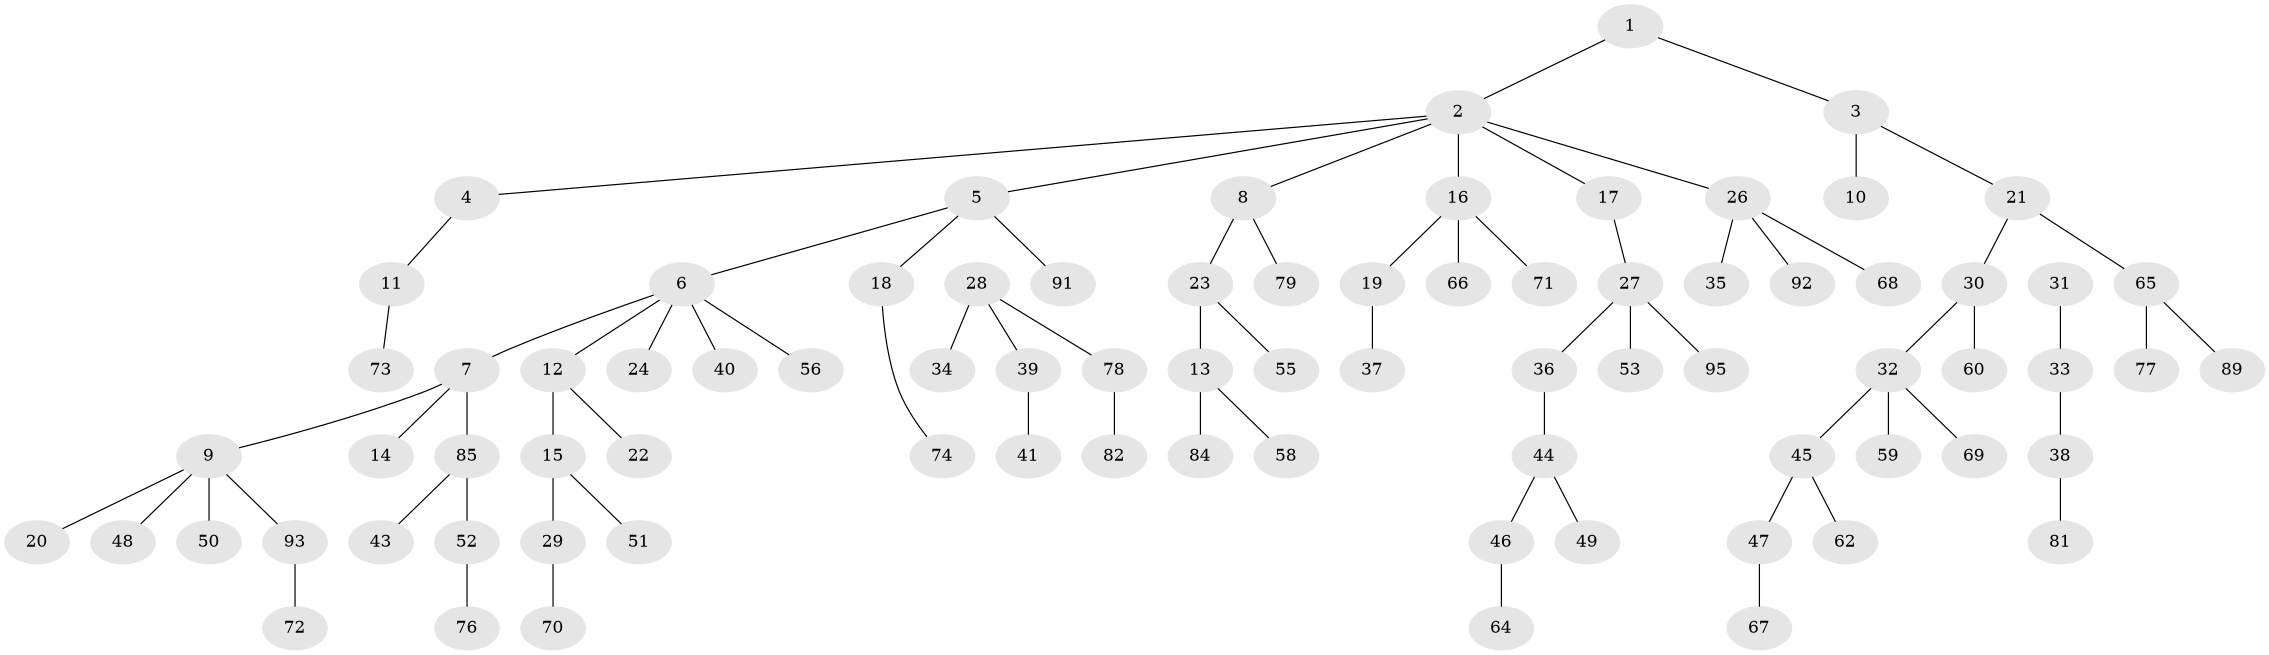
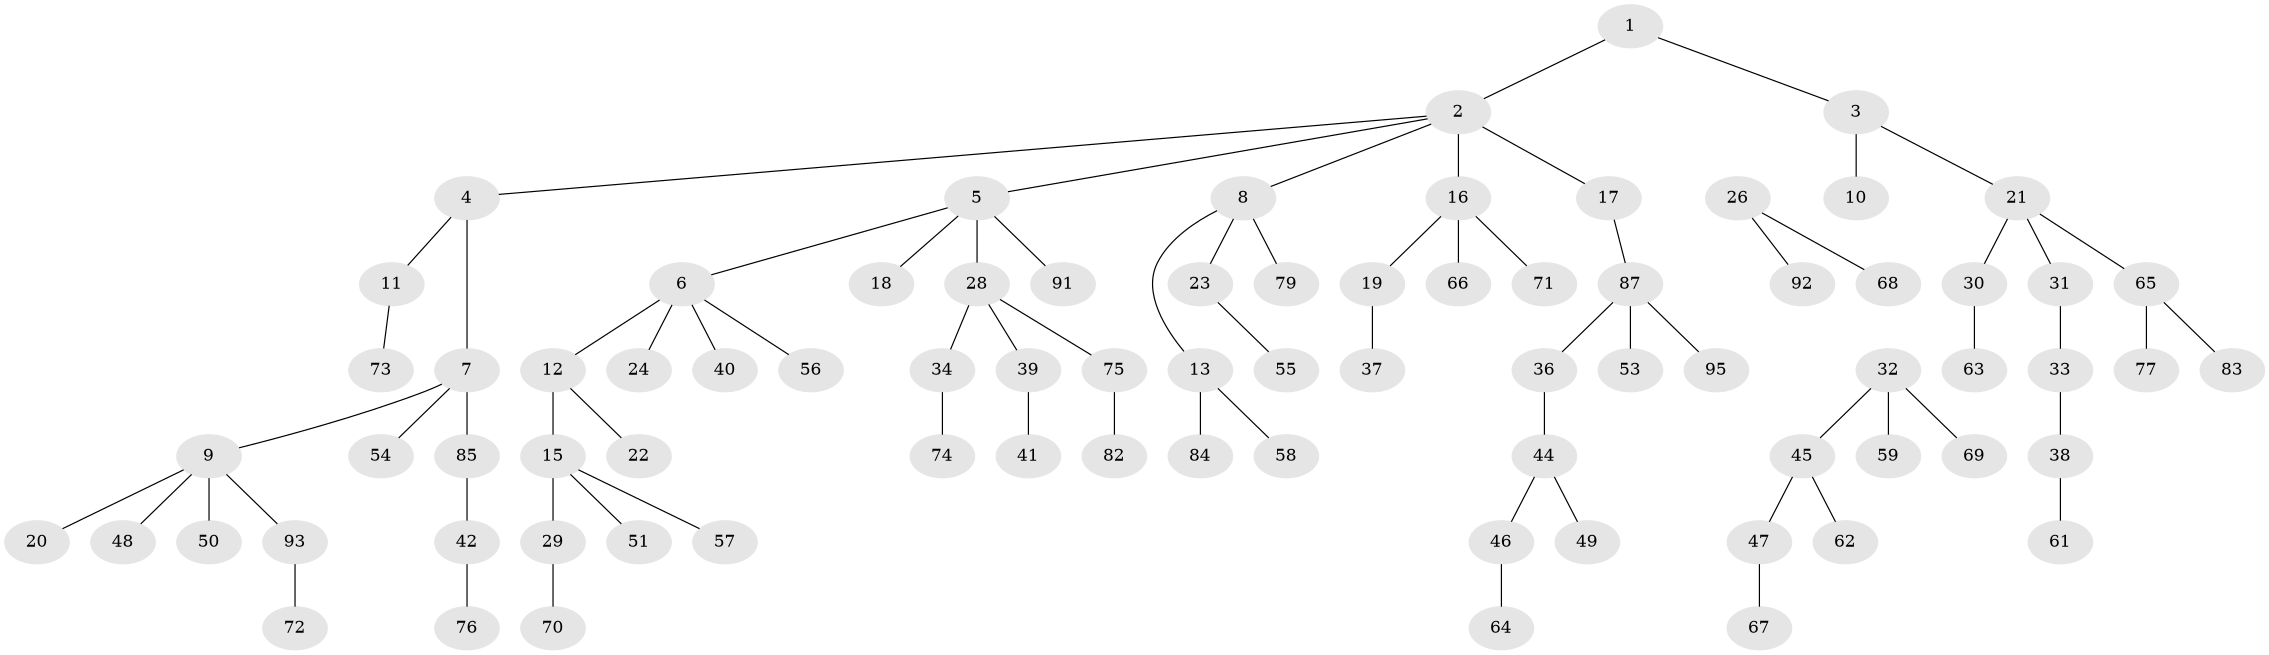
(1598, 155) -> none
none -> (977, 241)
none -> (2039, 241)
(1630, 284) -> (1630, 284)
(1716, 284) -> none
(572, 324) -> (467, 284)
(1200, 327) -> (1155, 271)
(1932, 327) -> none
(1114, 370) -> (1114, 370)
(1974, 370) -> (1974, 370)
(2232, 370) -> (2232, 370)
(894, 375) -> (942, 413)
(381, 456) -> (381, 456)
(381, 542) -> none
(467, 542) -> (467, 542)
none -> (725, 542)
(2060, 542) -> (2060, 542)
